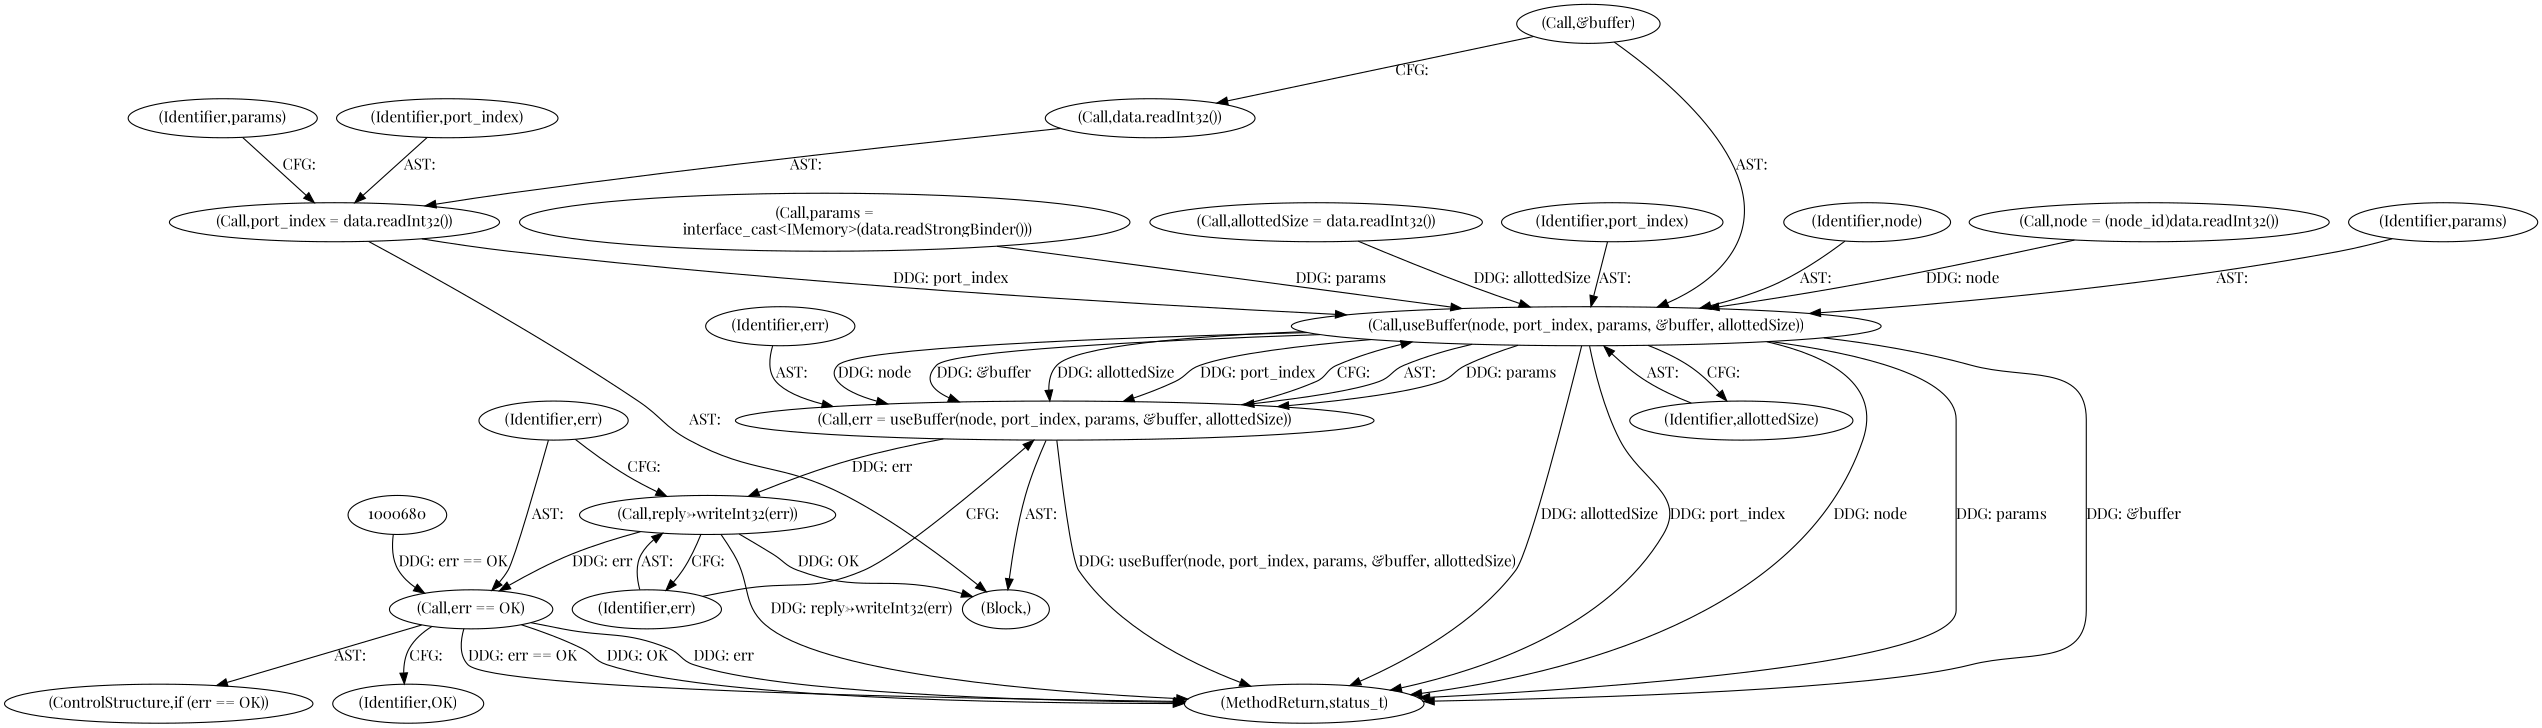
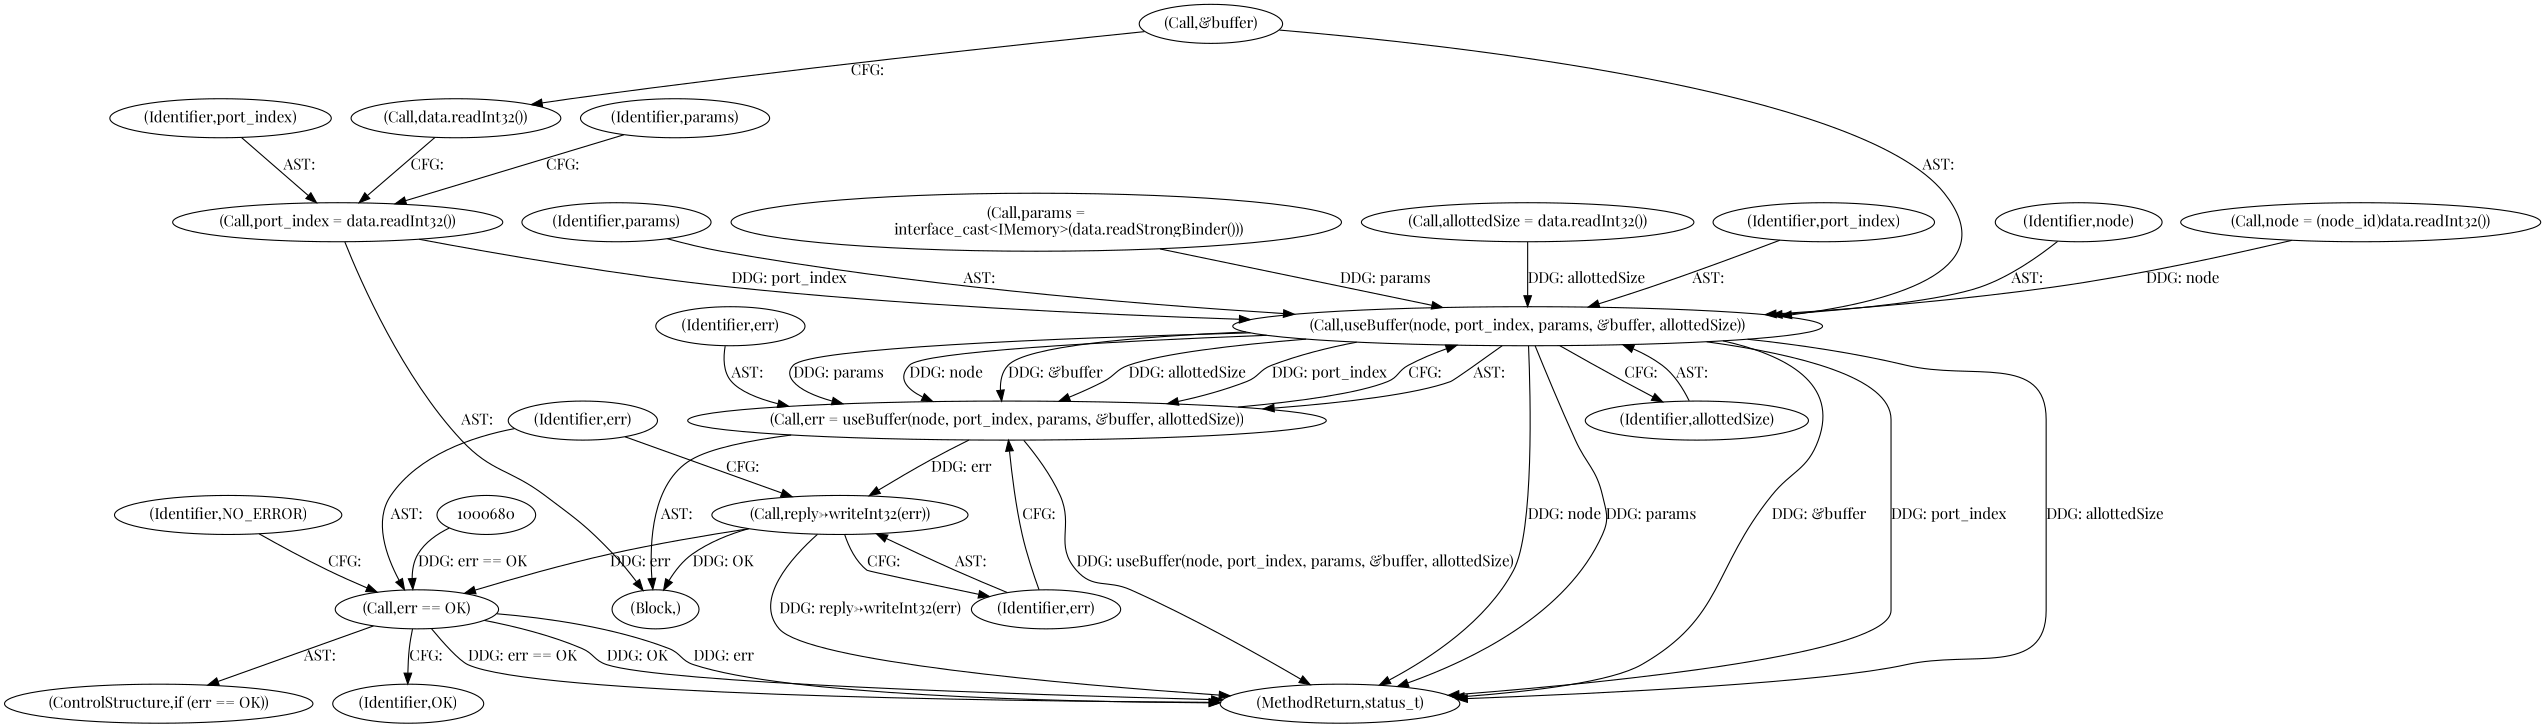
(808, 165) -> (429, 165)
none -> (228, 515)
